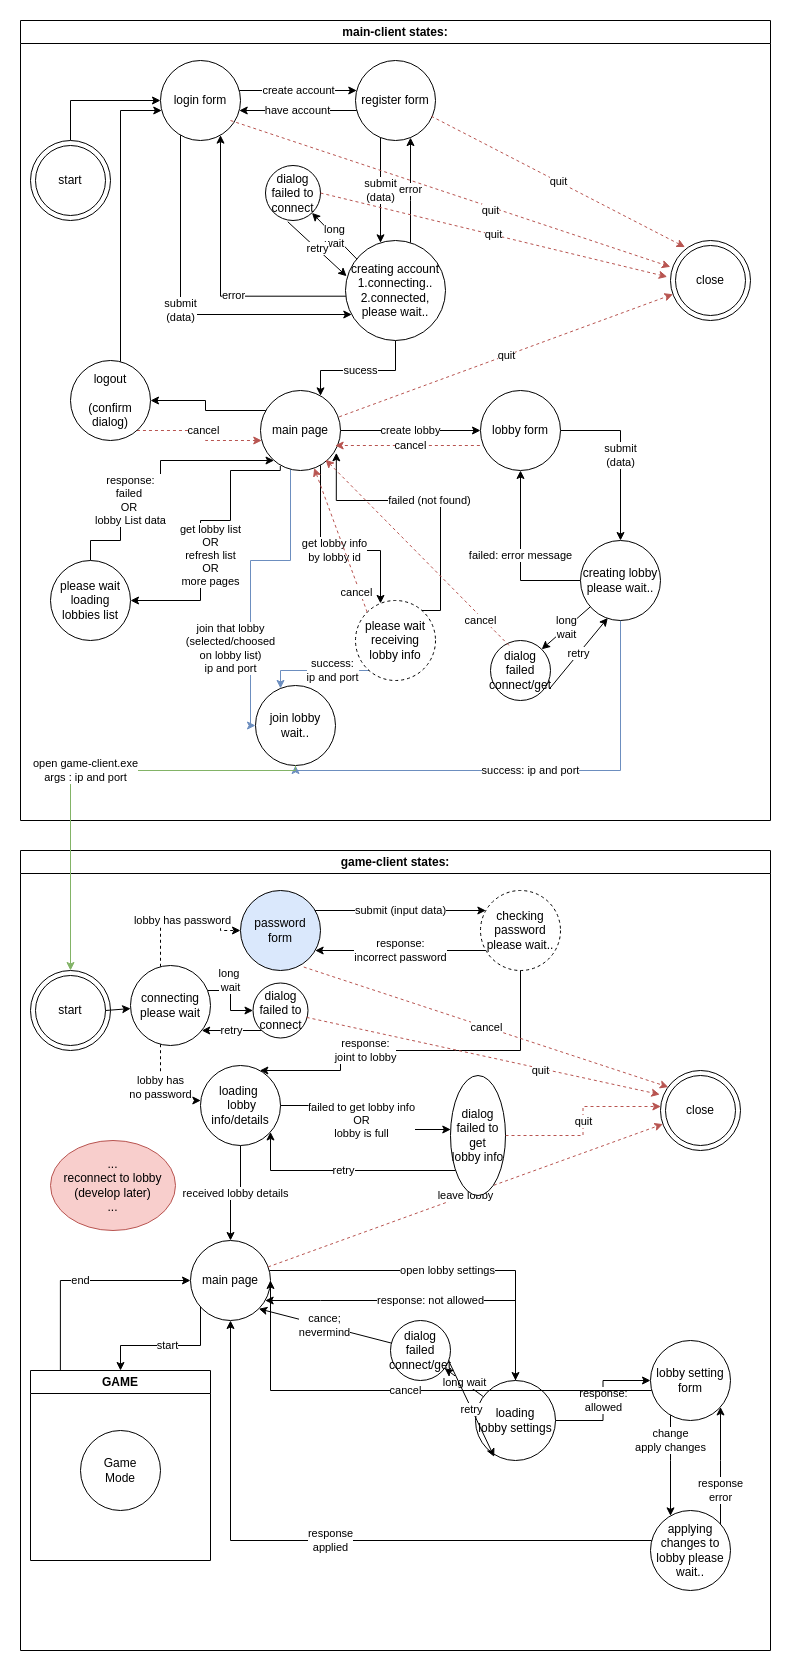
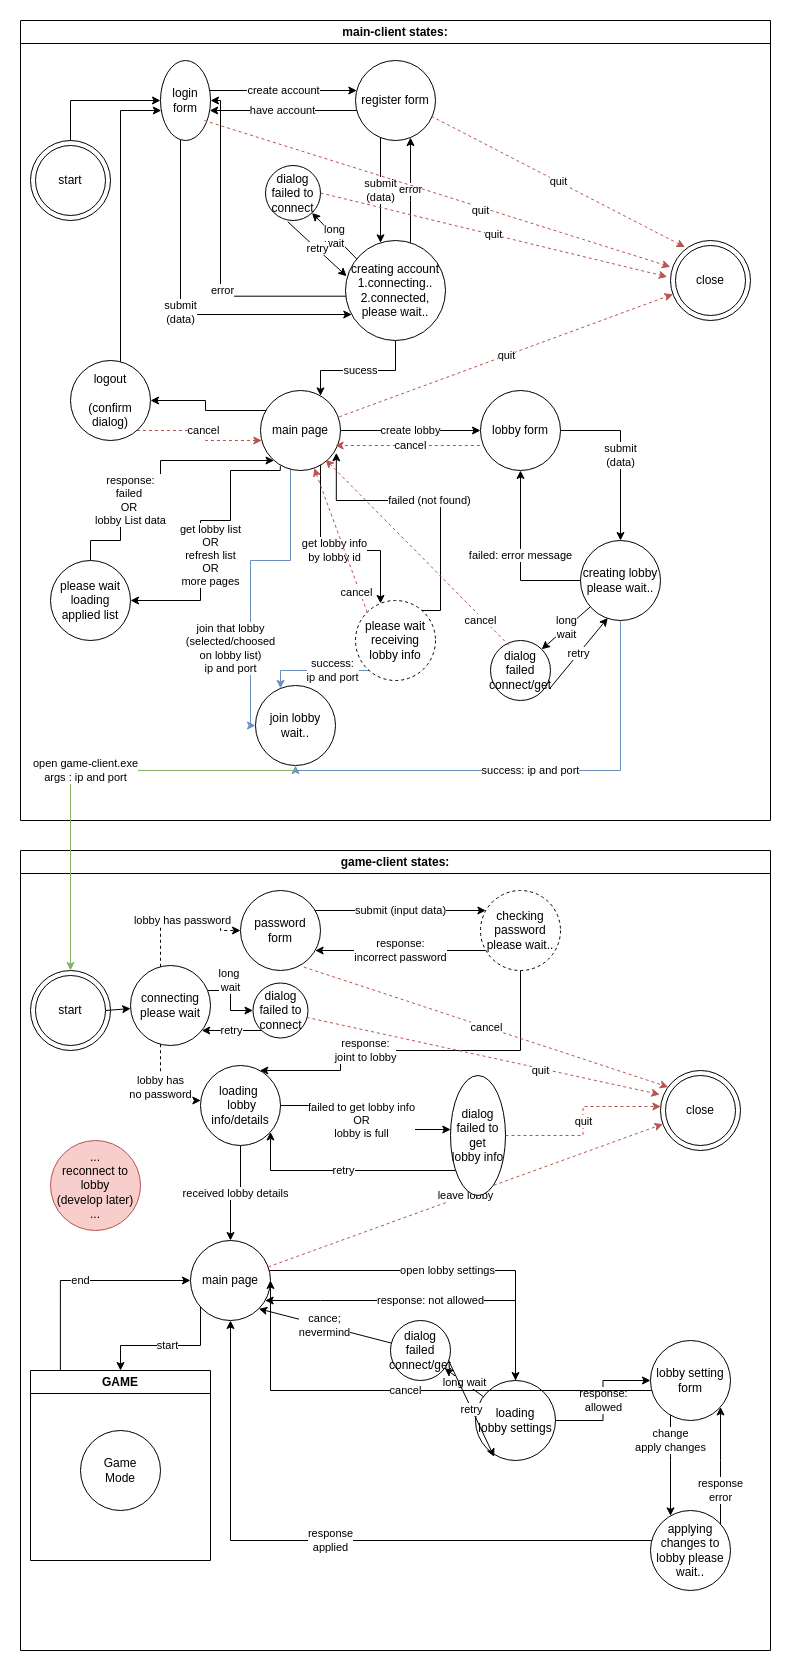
(201, 101) -> (186, 101)
(91, 601) -> (91, 601)
(281, 931) -> (281, 931)
(113, 1186) -> (96, 1186)
